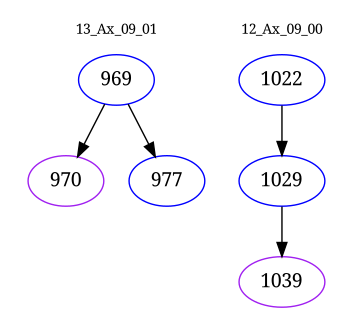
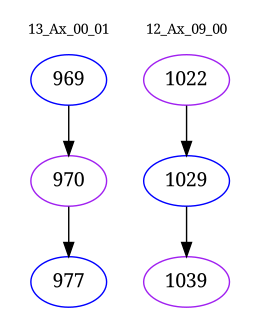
(116, 30) -> (69, 30)
(282, 80) -> (187, 80)
(138, 124) -> (69, 225)
